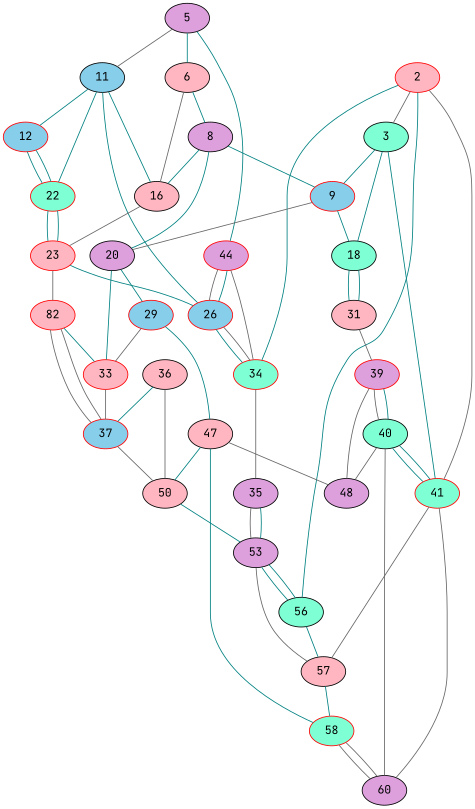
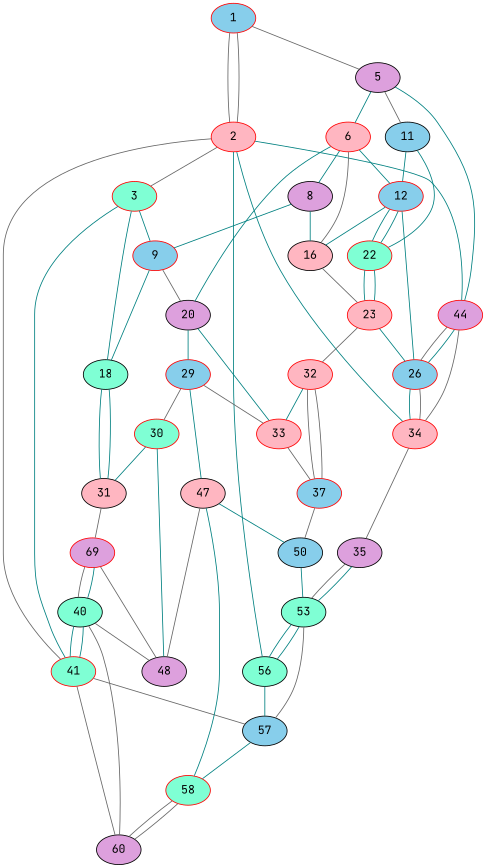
none -> (233, 18)
(187, 78) -> (348, 137)
(129, 137) -> (355, 226)
(386, 137) -> (134, 196)
none -> (398, 169)
none -> (378, 170)
(124, 203) -> (408, 285)
(186, 212) -> (259, 206)
(53, 315) -> (310, 375)
(165, 375) -> none
(256, 375) -> (415, 434)
(377, 375) -> (92, 553)
none -> (157, 434)
(165, 493) -> (300, 553)
(256, 553) -> (304, 612)
(323, 672) -> (265, 731)
